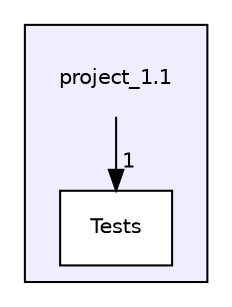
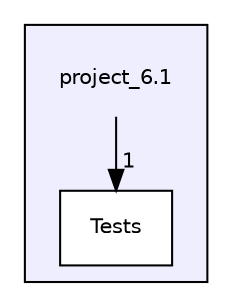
(116, 79) -> (116, 79)
